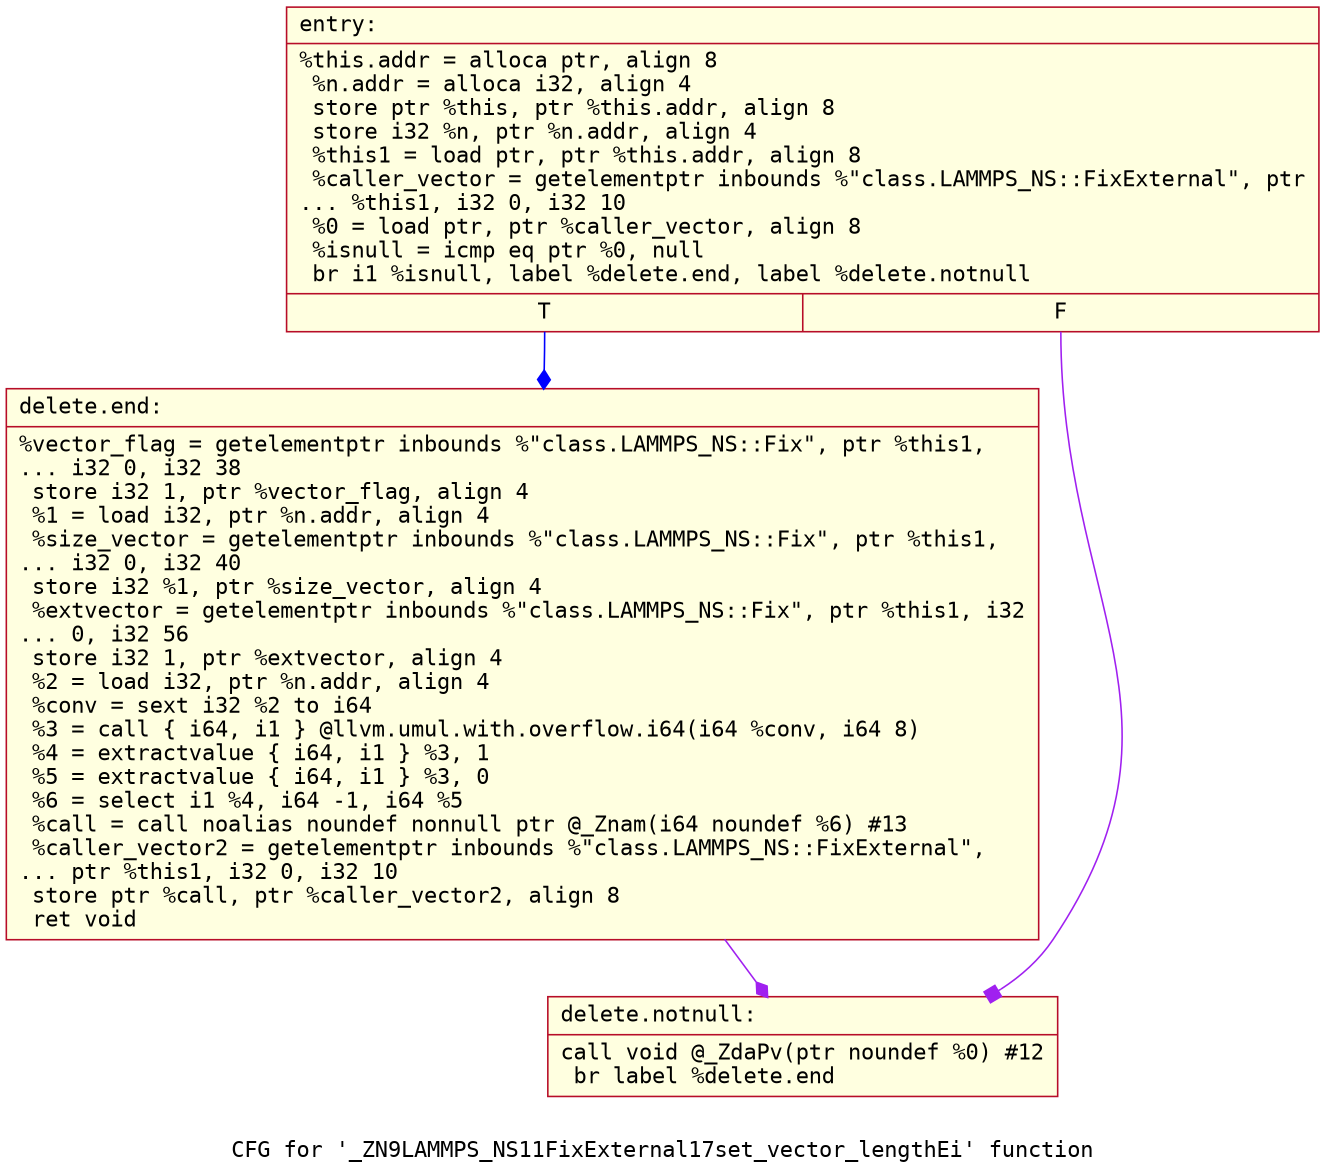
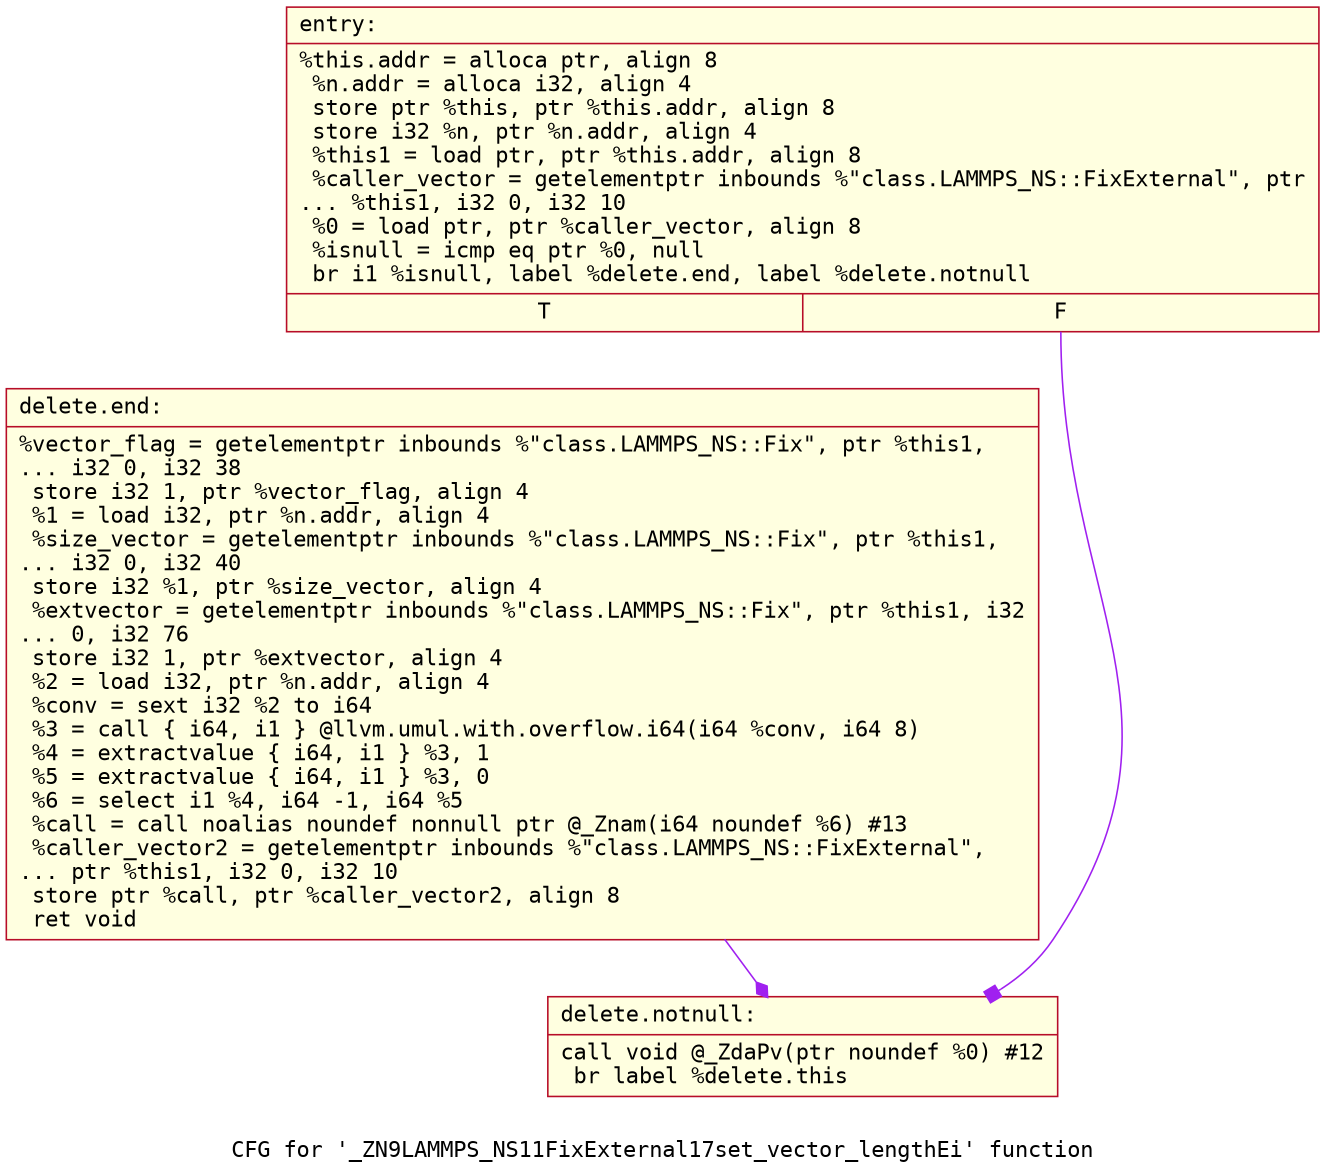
(545, 351) -> none
(104, 635) -> (104, 635)
(698, 1077) -> (705, 1077)
